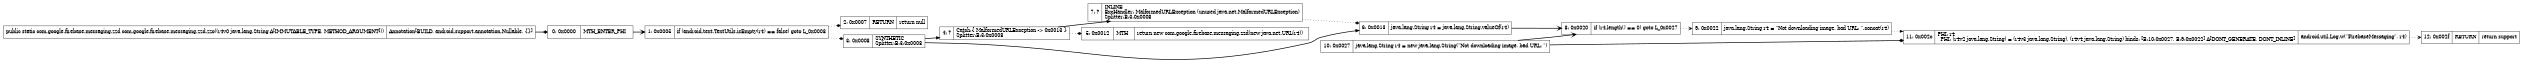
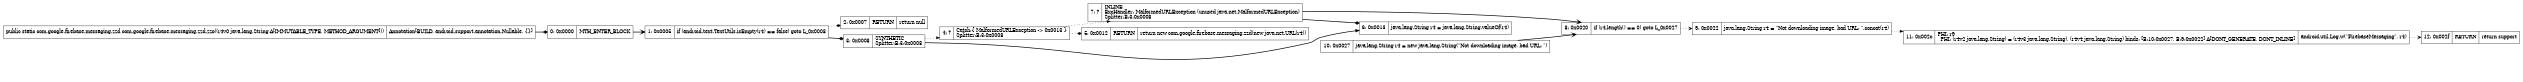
(1329, 21) -> (1329, 21)
(1083, 24) -> (1083, 24)
(1535, 28) -> (1440, 14)
(605, 32) -> (605, 32)
(1122, 34) -> (1124, 34)
(1947, 35) -> (1947, 35)
(834, 38) -> (834, 38)
(931, 38) -> (931, 38)
(1725, 43) -> none
